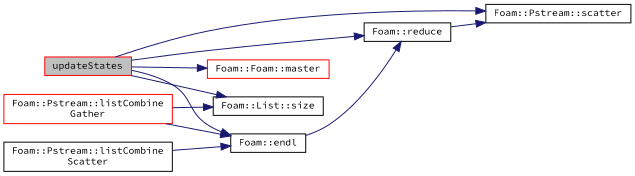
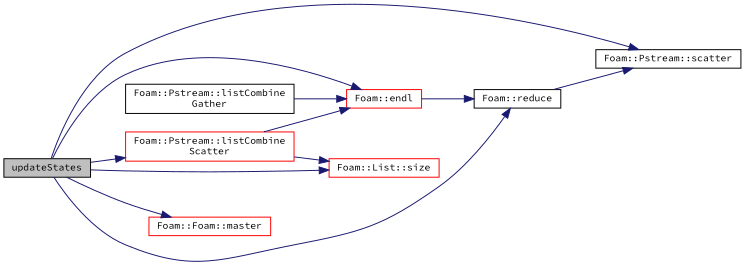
(88, 66) -> (47, 168)
(268, 106) -> (384, 168)
(185, 107) -> (307, 158)
(88, 109) -> (210, 99)
(268, 143) -> (384, 99)
(88, 157) -> (210, 147)
none -> (103, 161)
